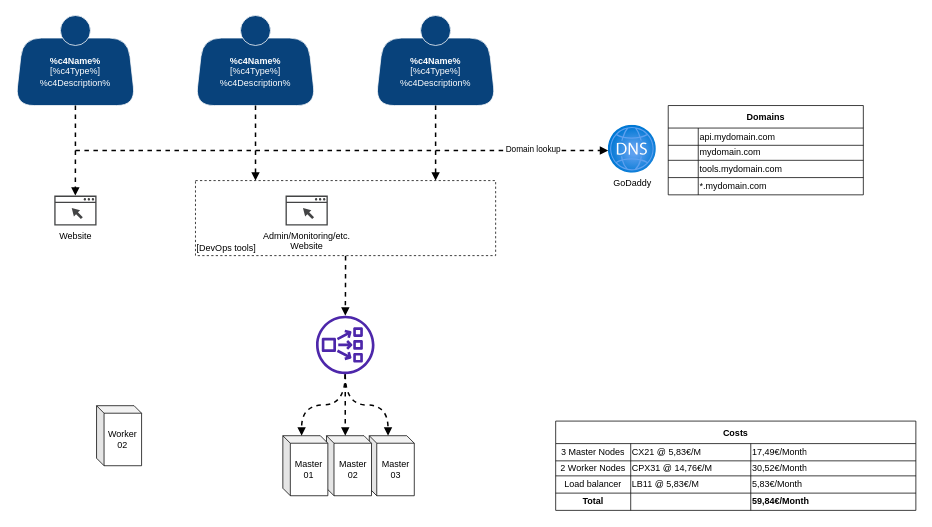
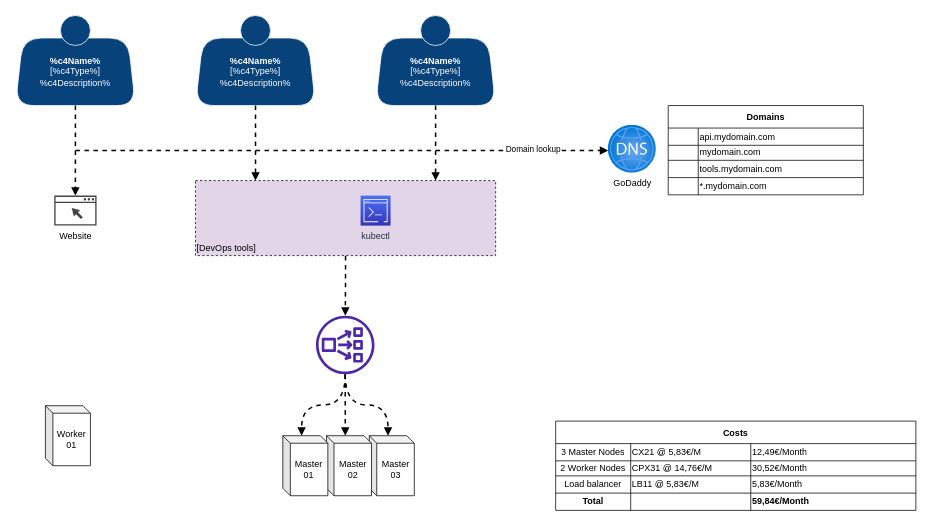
(307, 210) -> none
none -> (375, 210)
(345, 218) -> (345, 218)
none -> (68, 435)
(119, 435) -> none
(781, 452) -> (781, 452)
